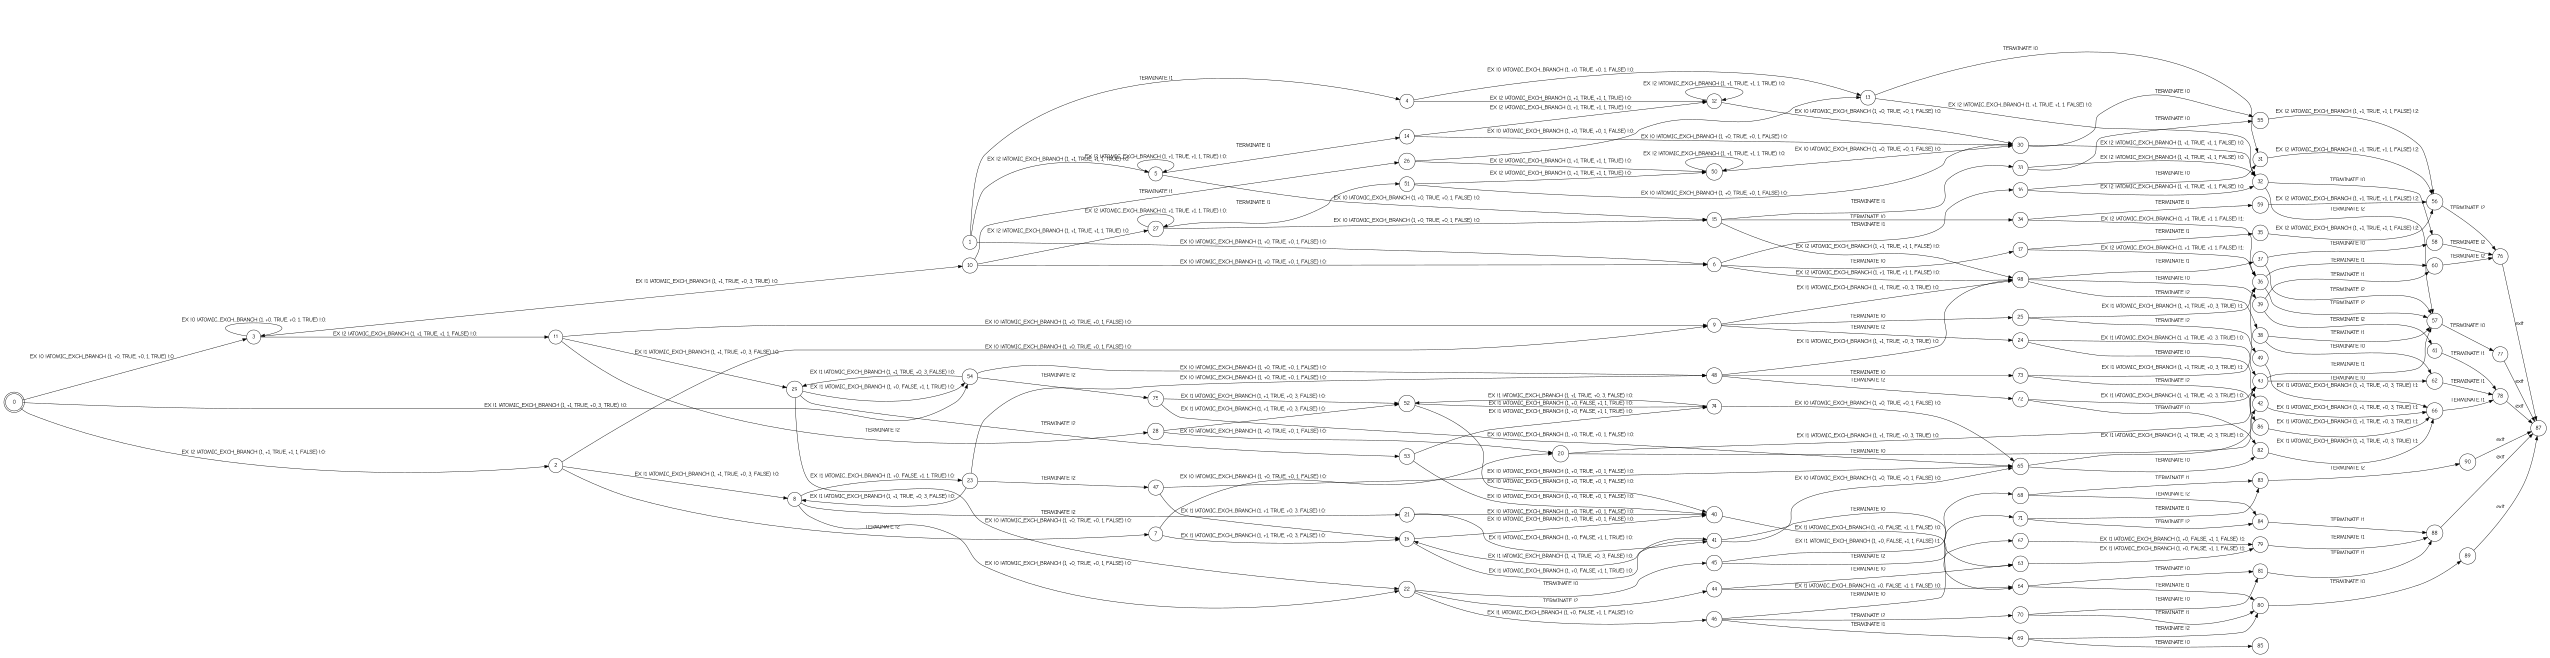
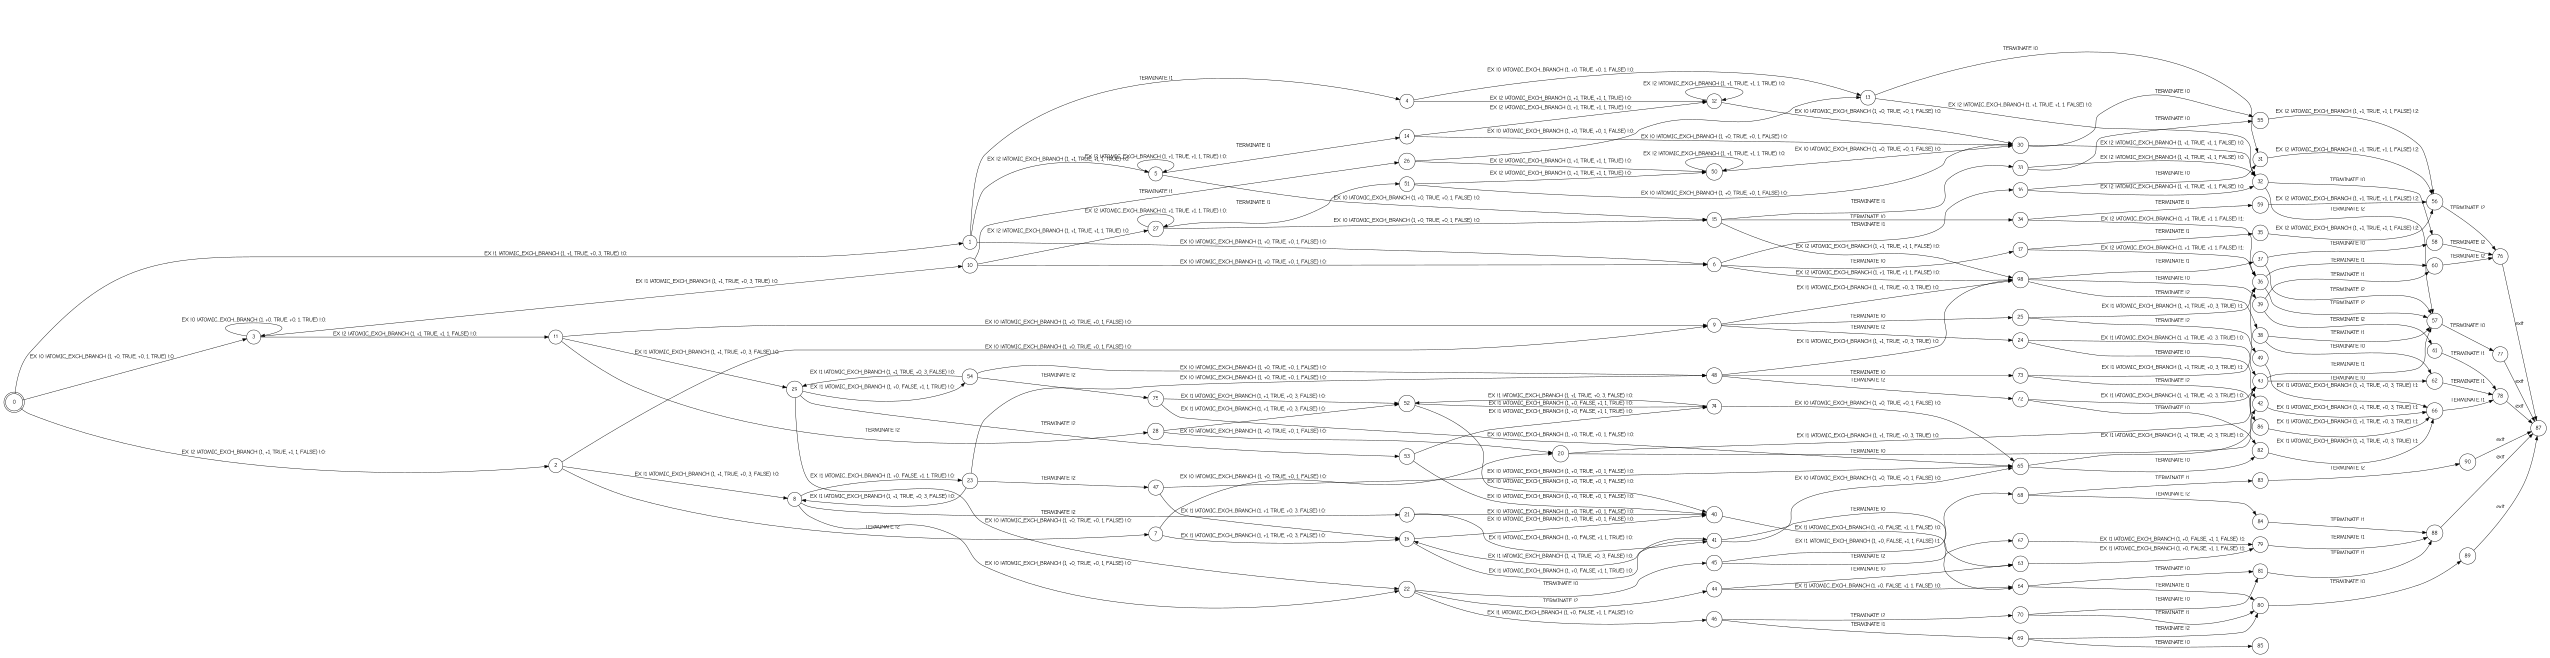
(500, 409) -> (457, 257)
(2020, 519) -> none
